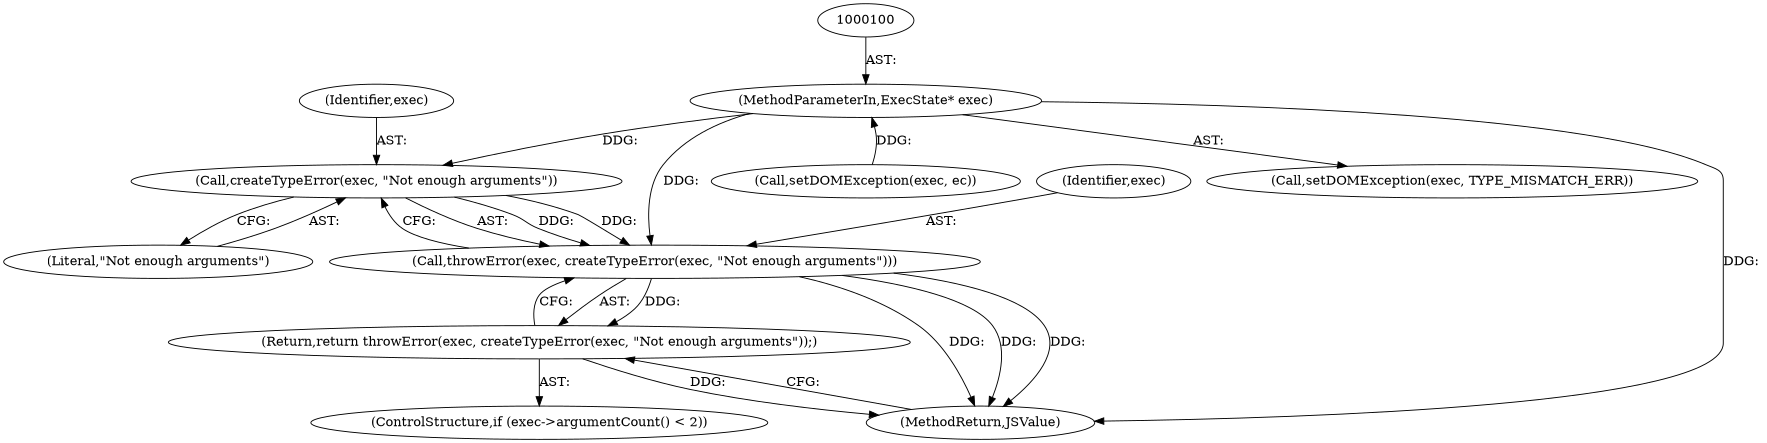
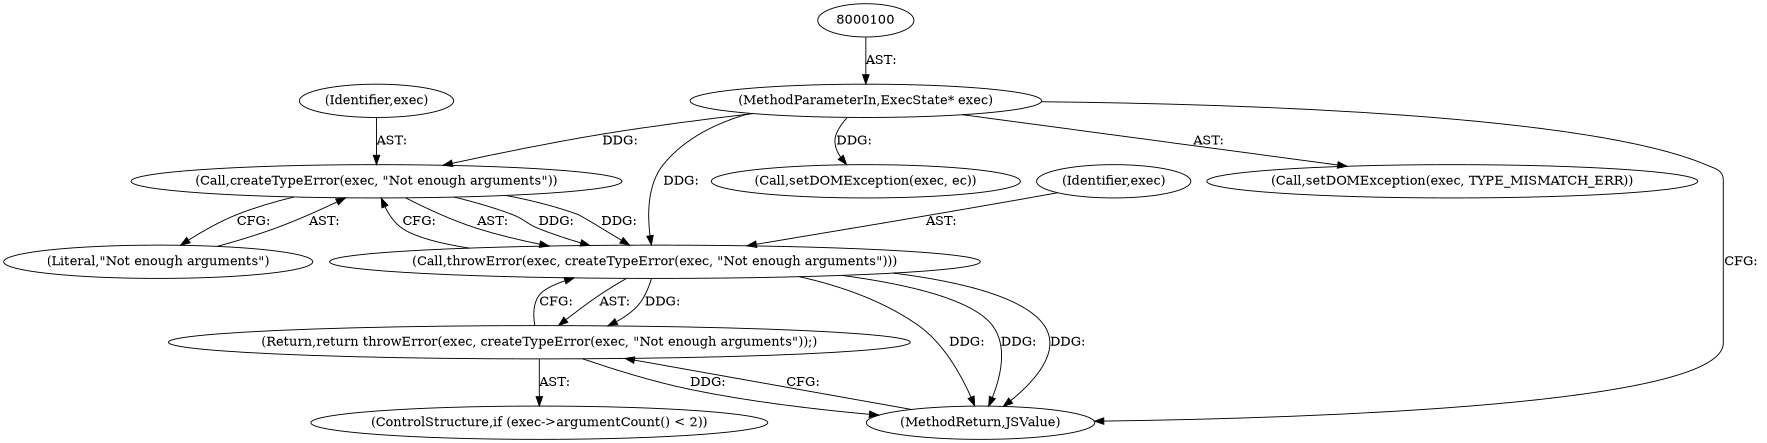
(866, 20) -> (866, 20)
(876, 146) -> (836, 136)
(1743, 262) -> (1743, 262)
